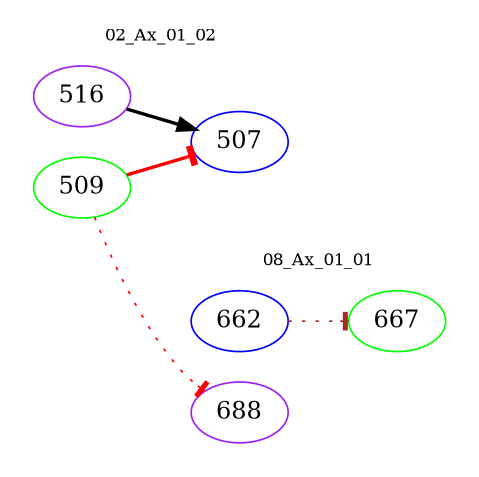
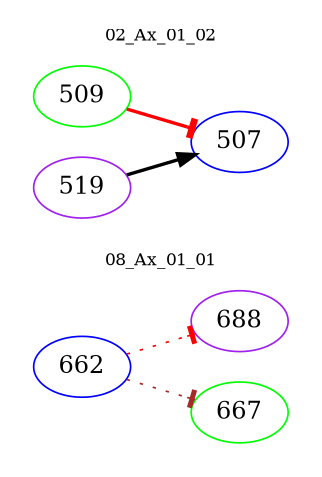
(82, 96) -> (82, 188)
(137, 307) -> (157, 345)
